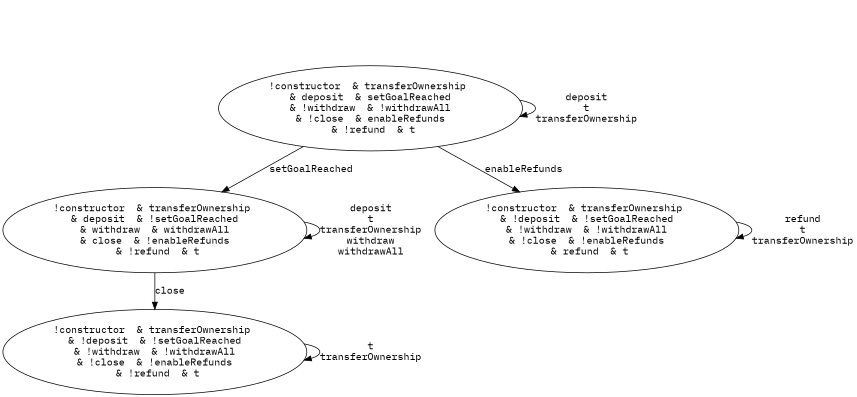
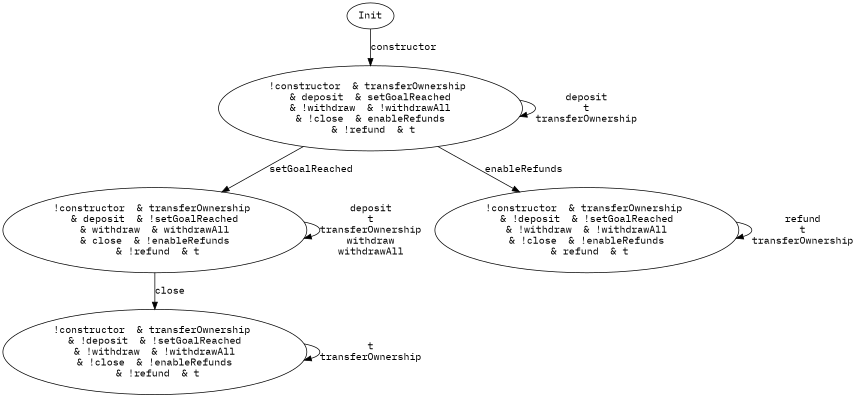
none -> (370, 16)
